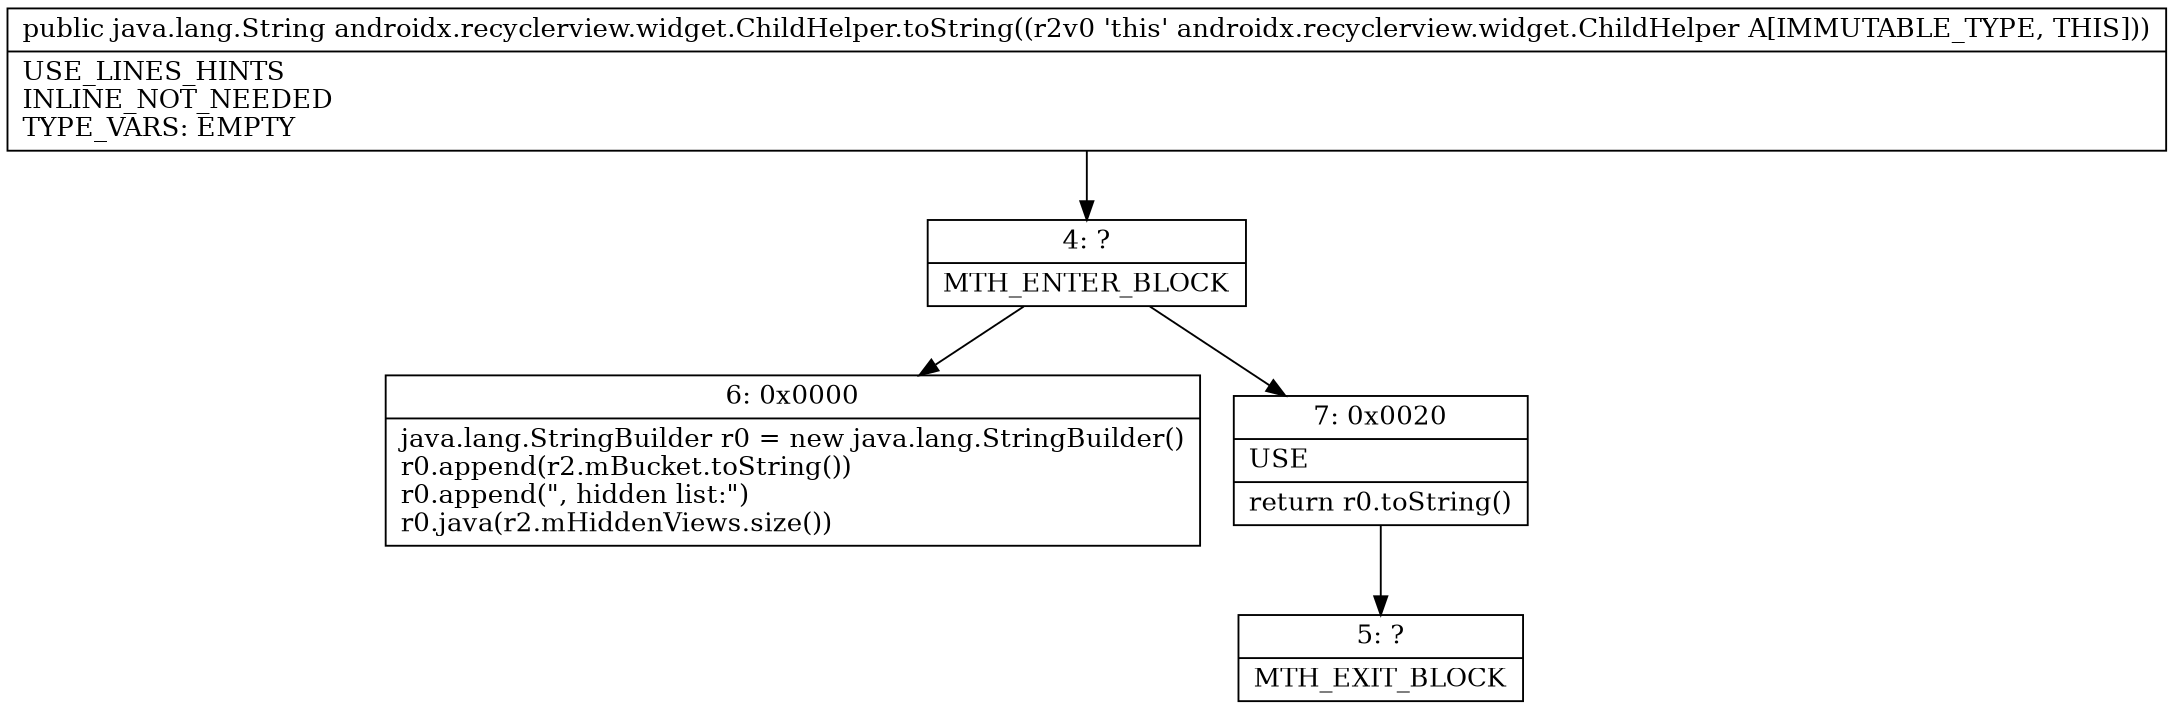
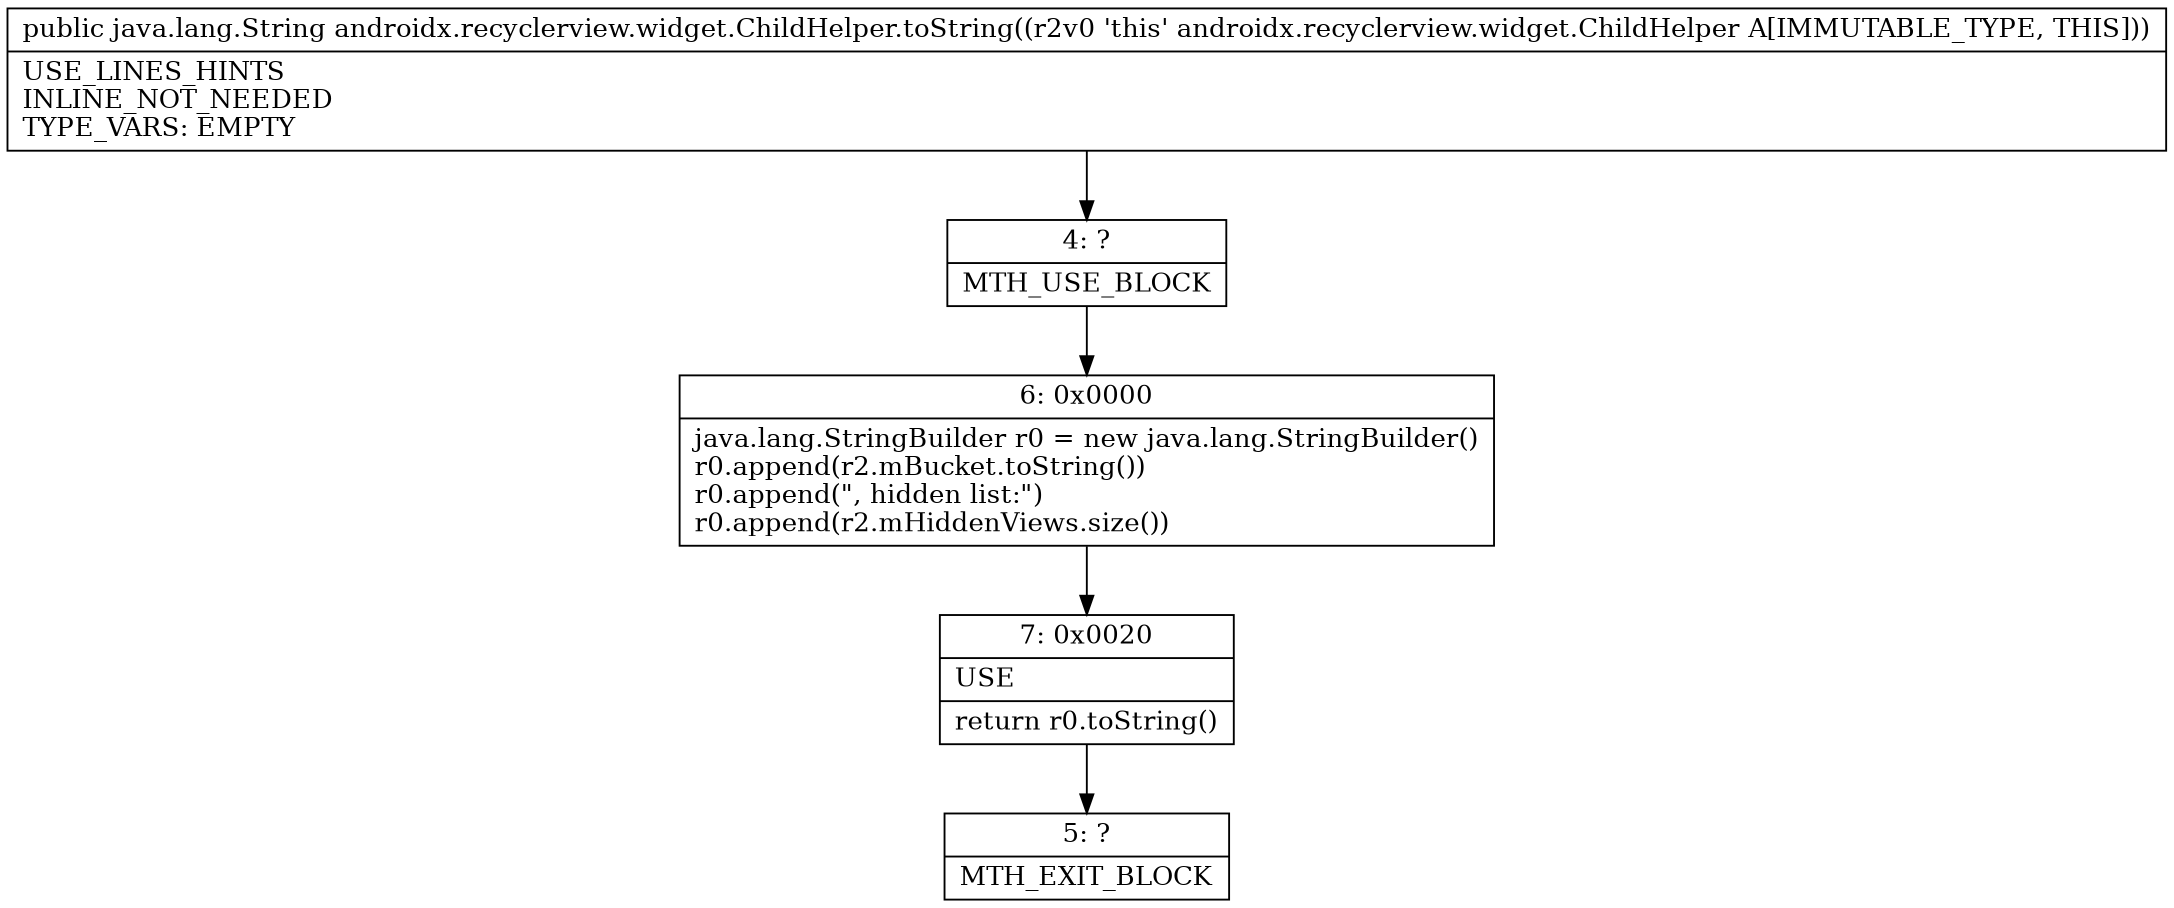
(1087, 284) -> (1087, 284)
(1210, 346) -> (1087, 571)
(617, 523) -> (932, 523)
